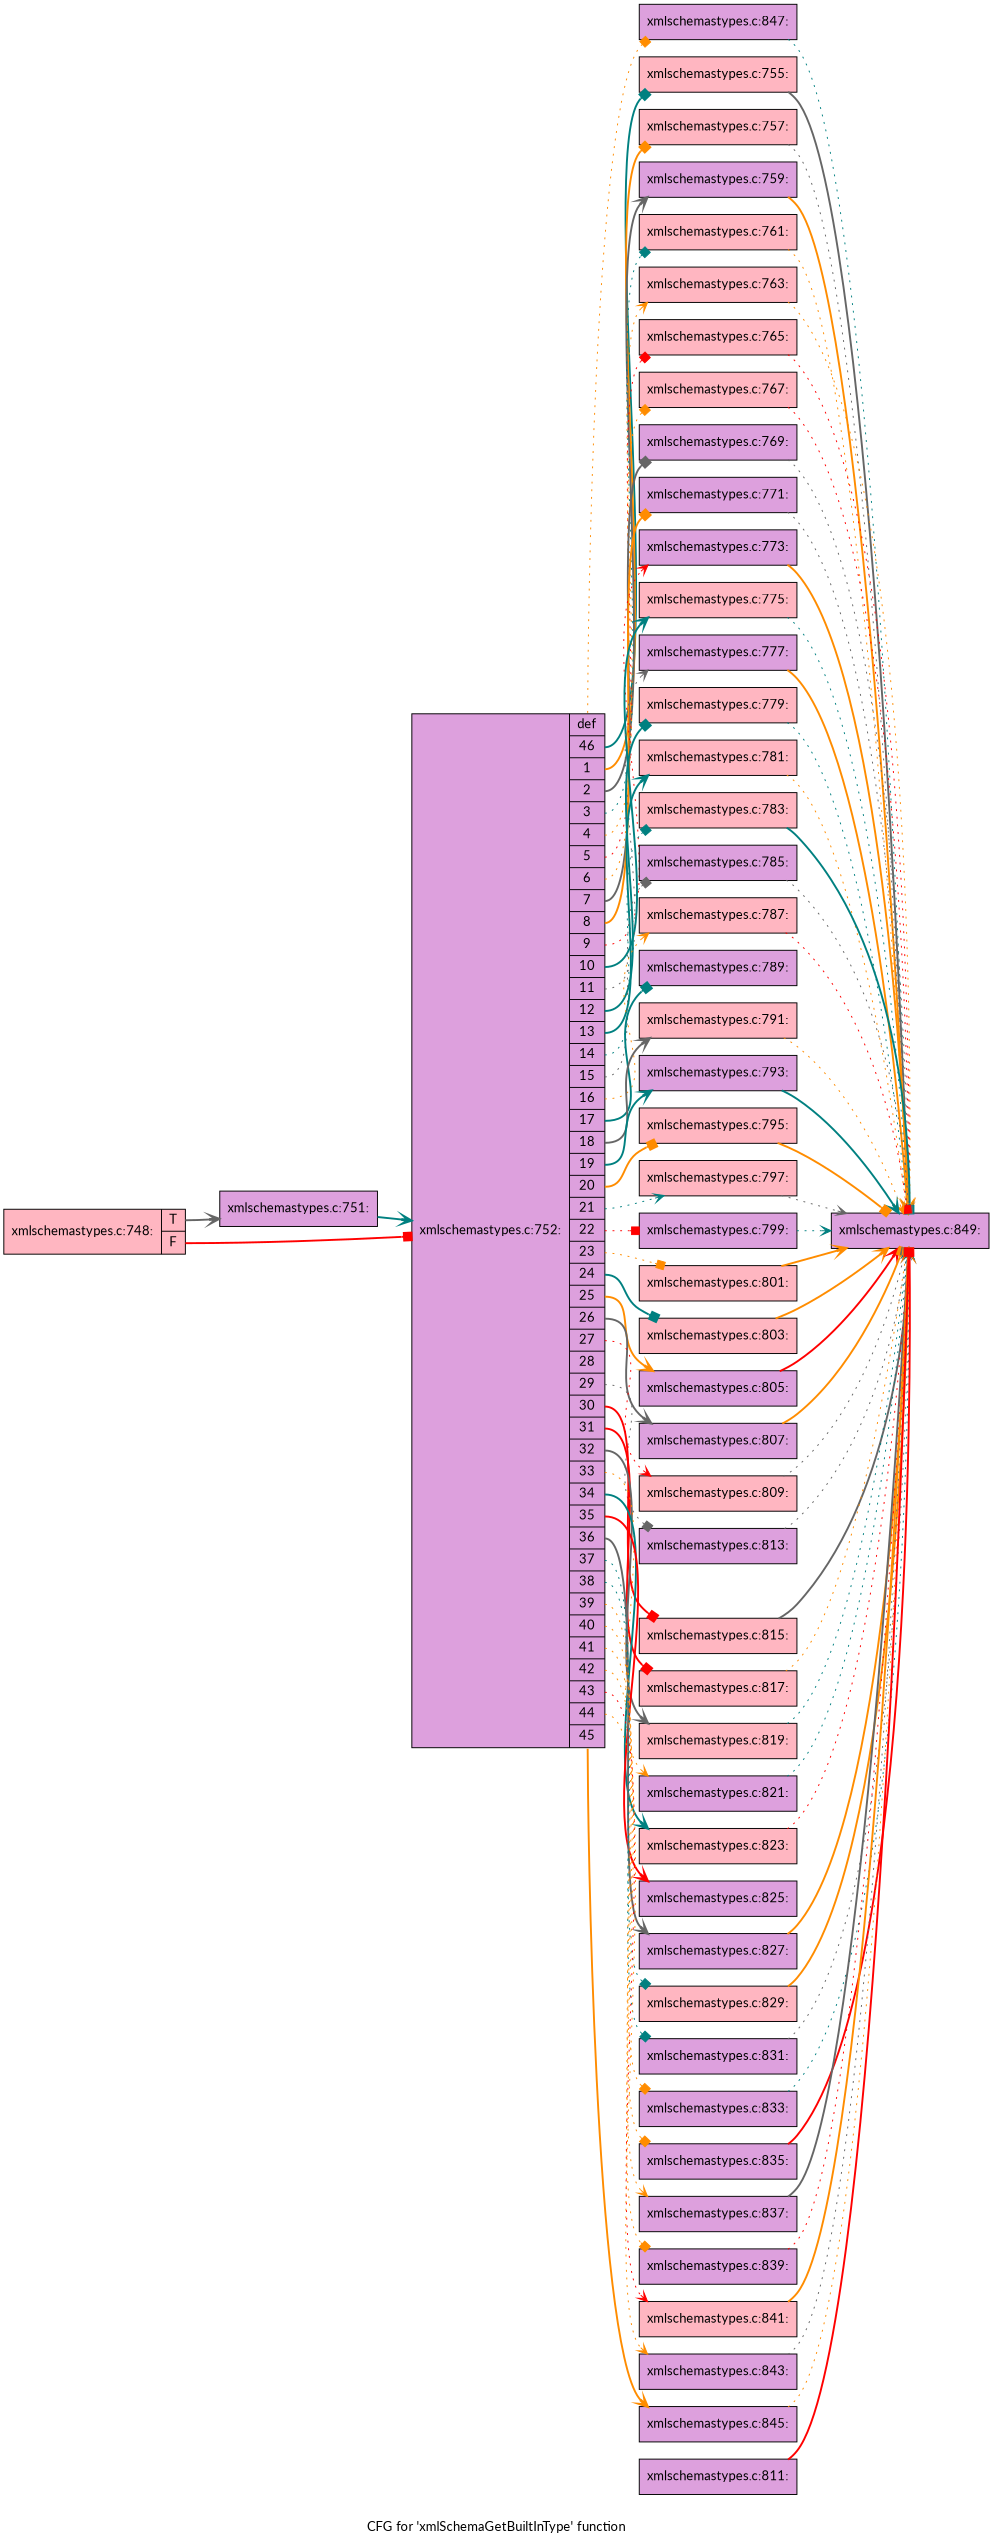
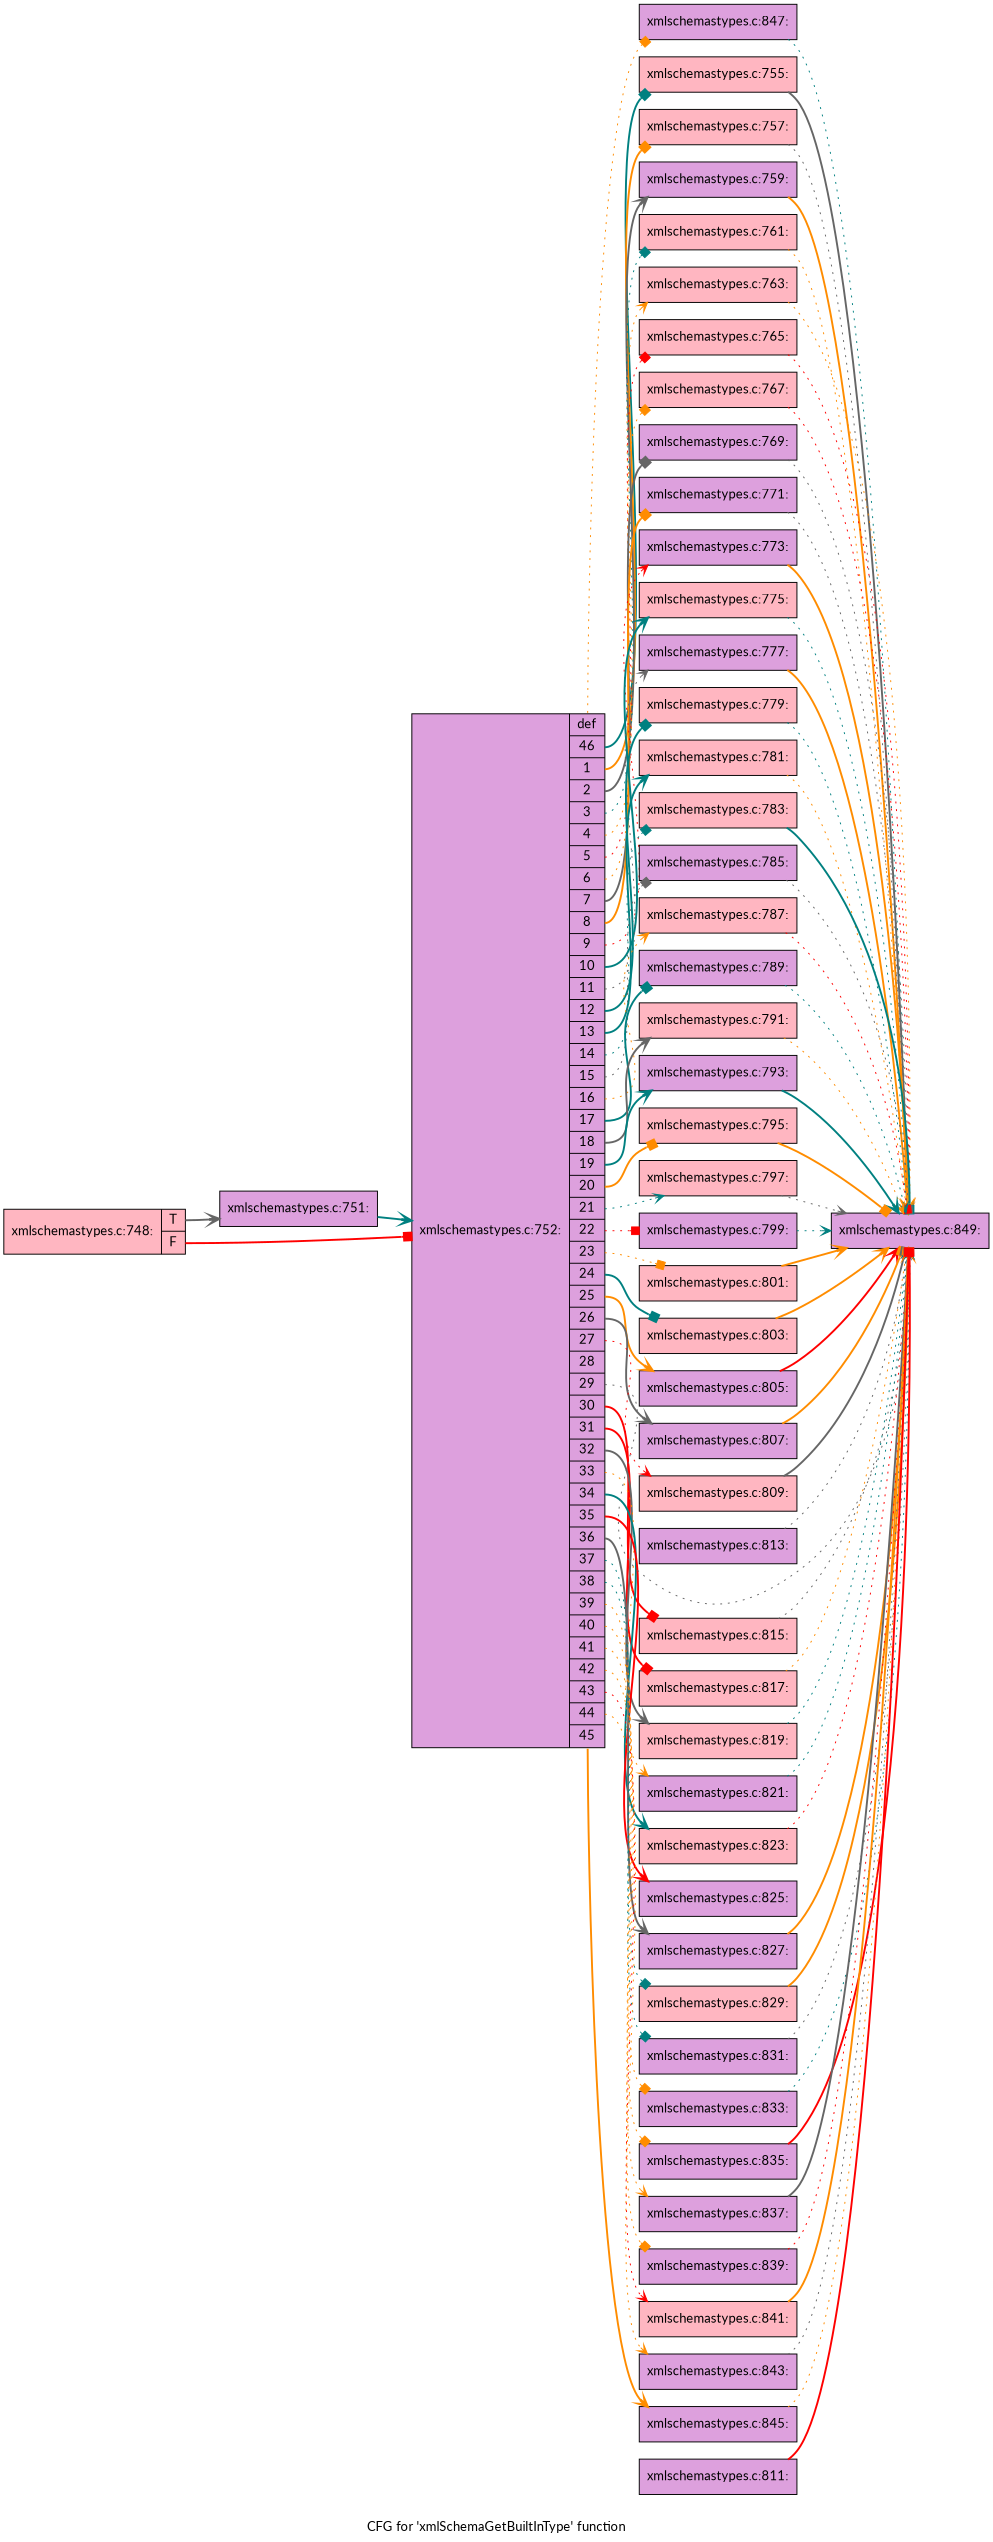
none -> (862, 1084)
(861, 1377) -> (861, 1377)
(632, 1416) -> (779, 1584)
(844, 1534) -> (844, 1534)
